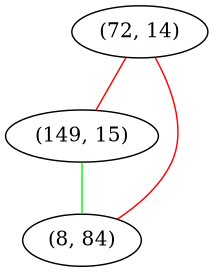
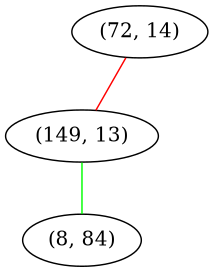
(82, 136) -> (82, 136)
(176, 148) -> none
